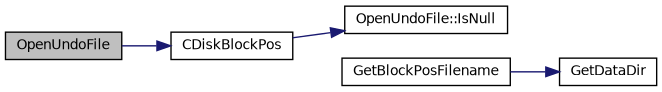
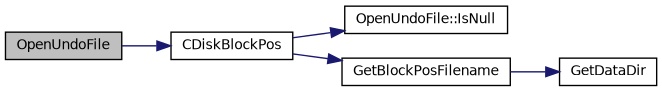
none -> (310, 56)
